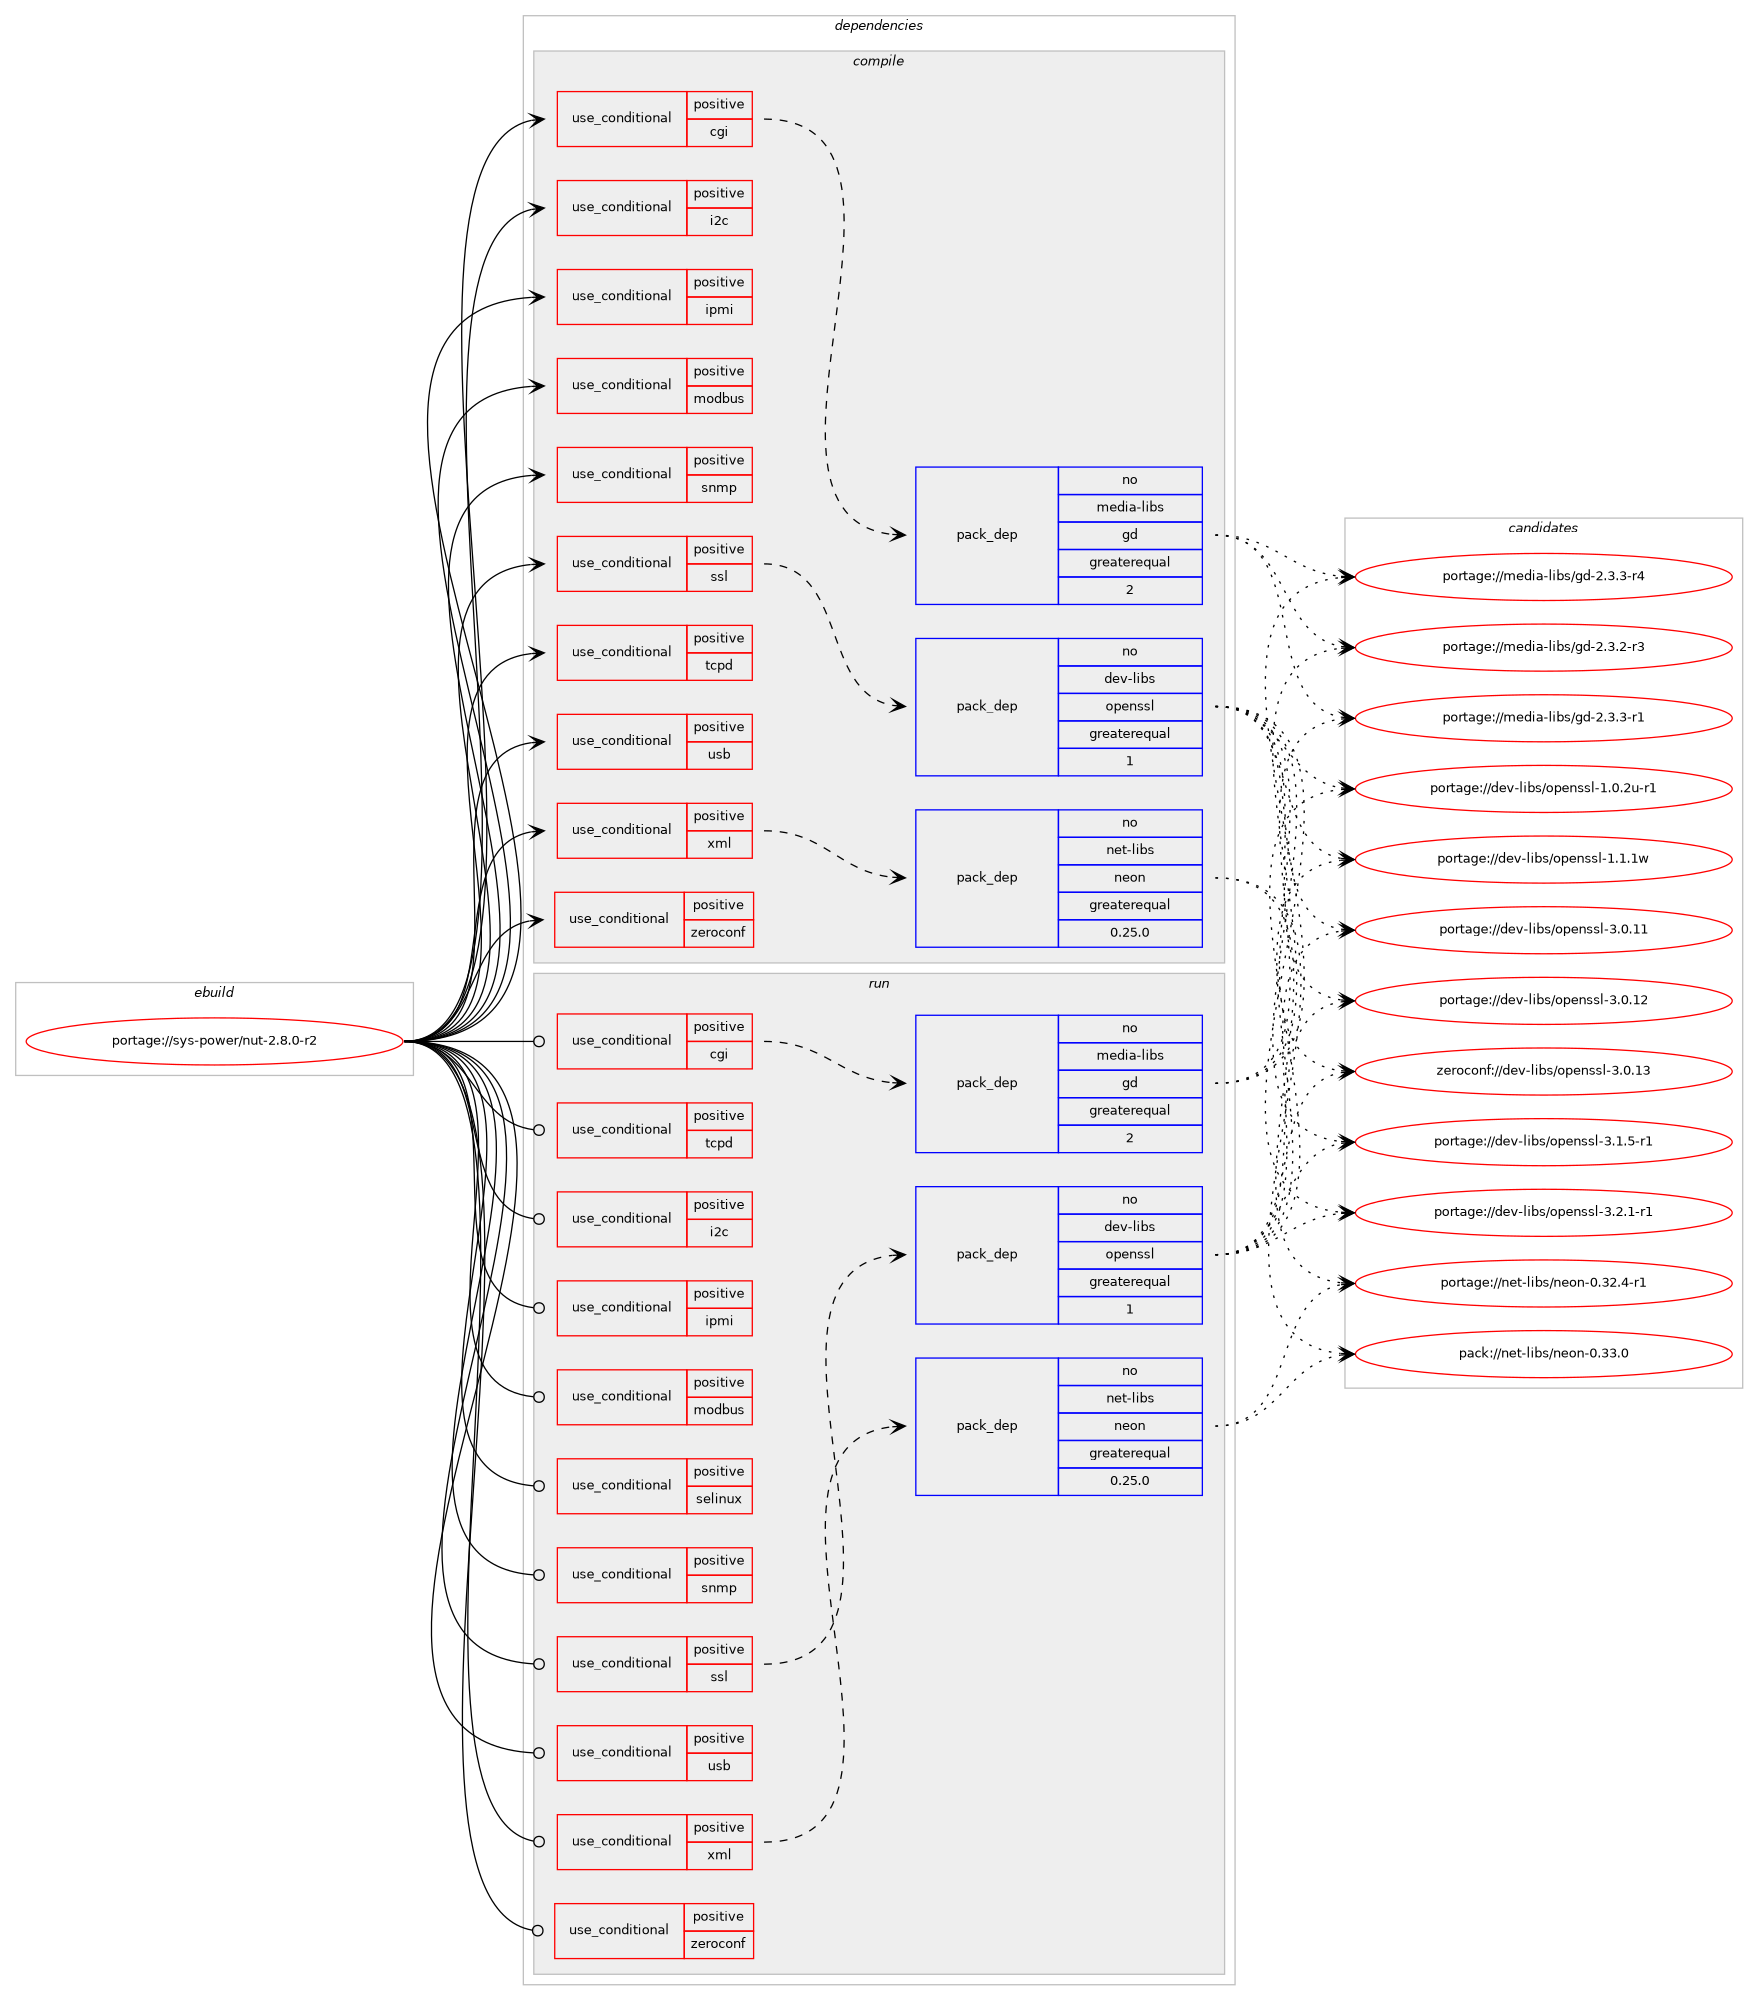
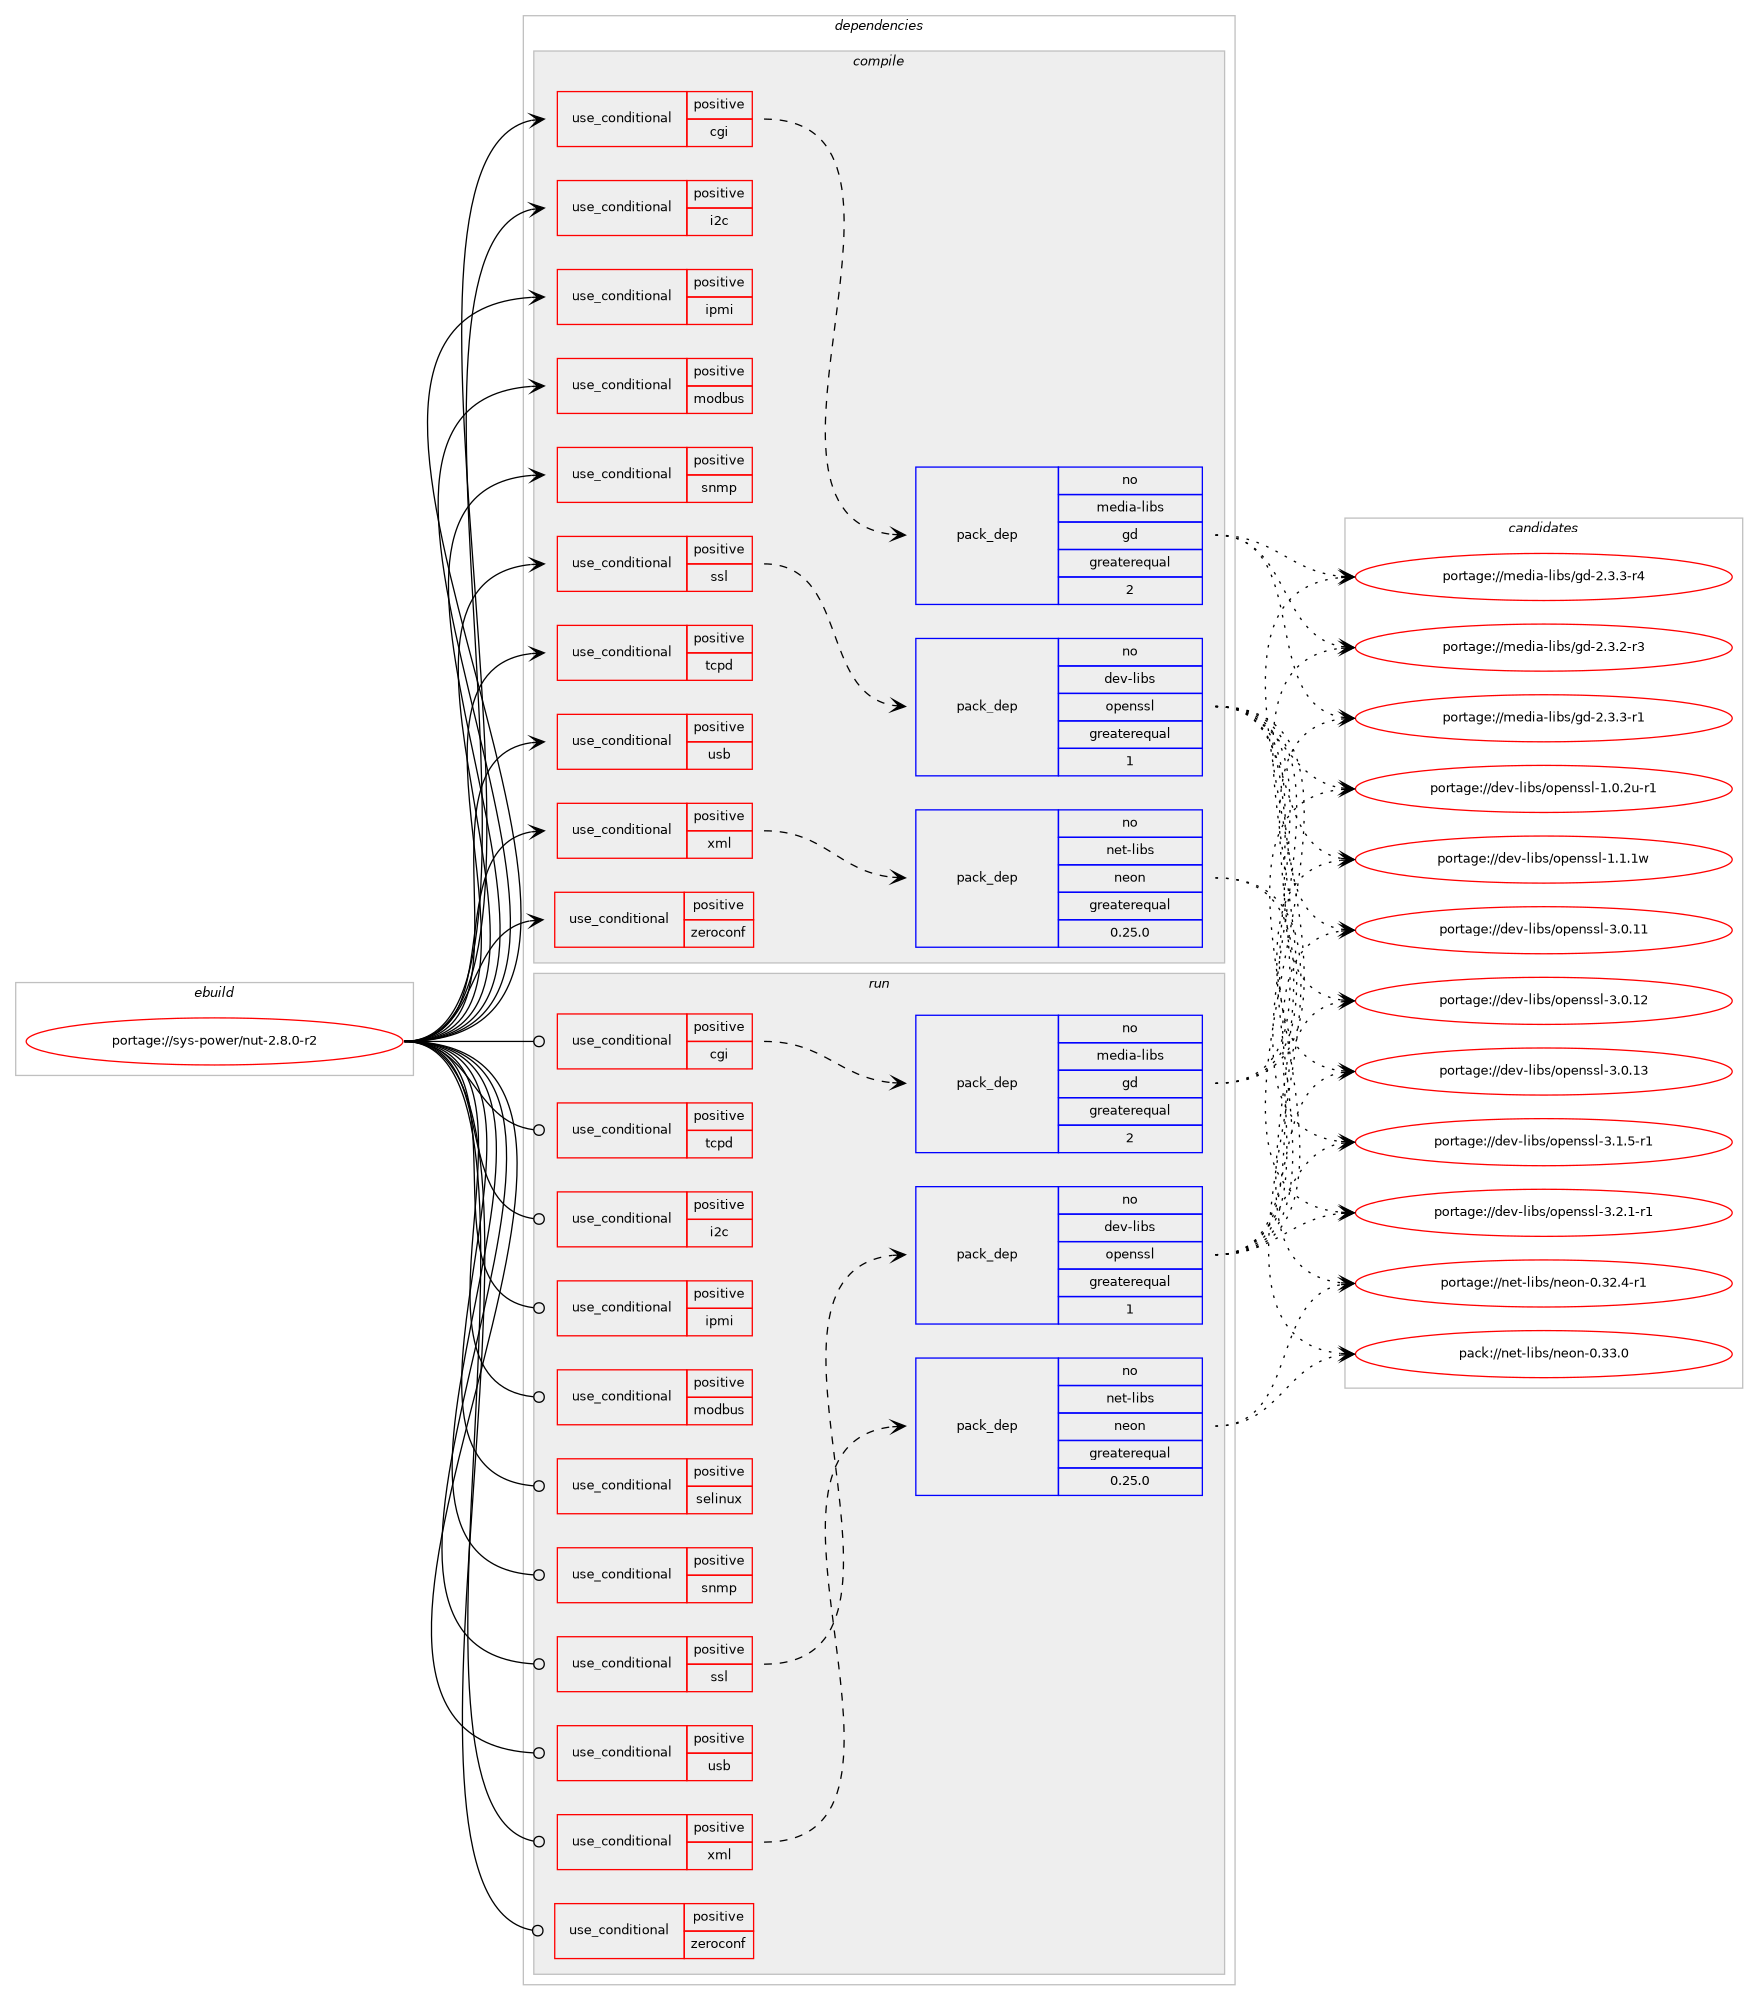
(1544, 1072) -> (1544, 1072)
